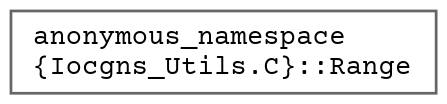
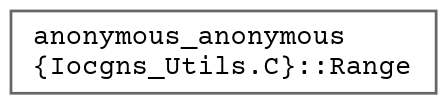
(224, 52) -> (224, 52)
